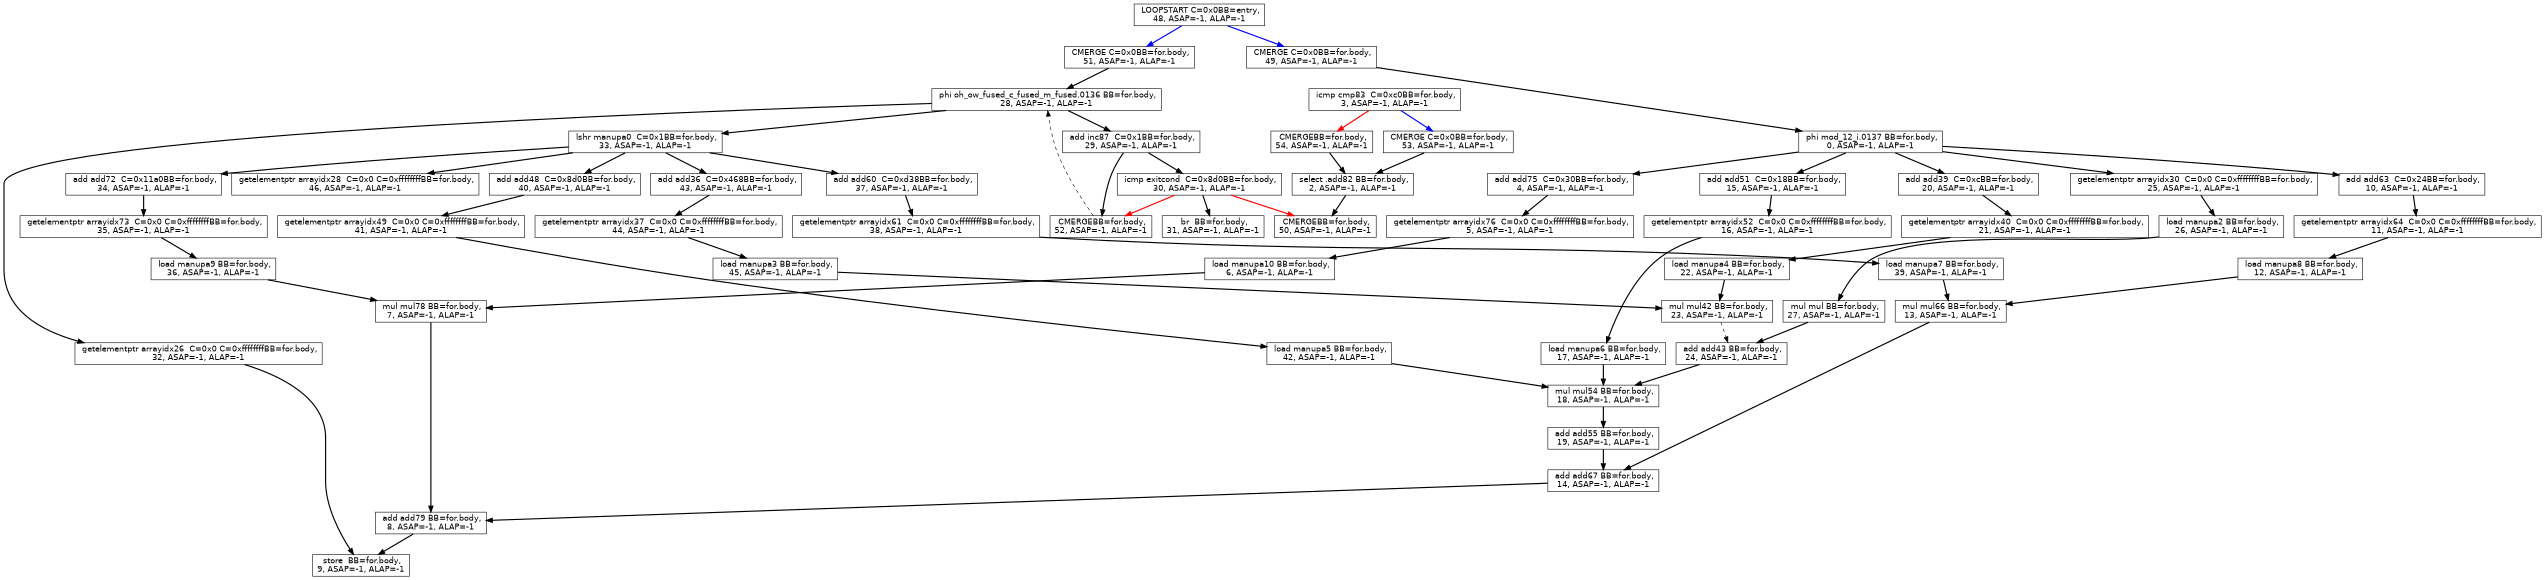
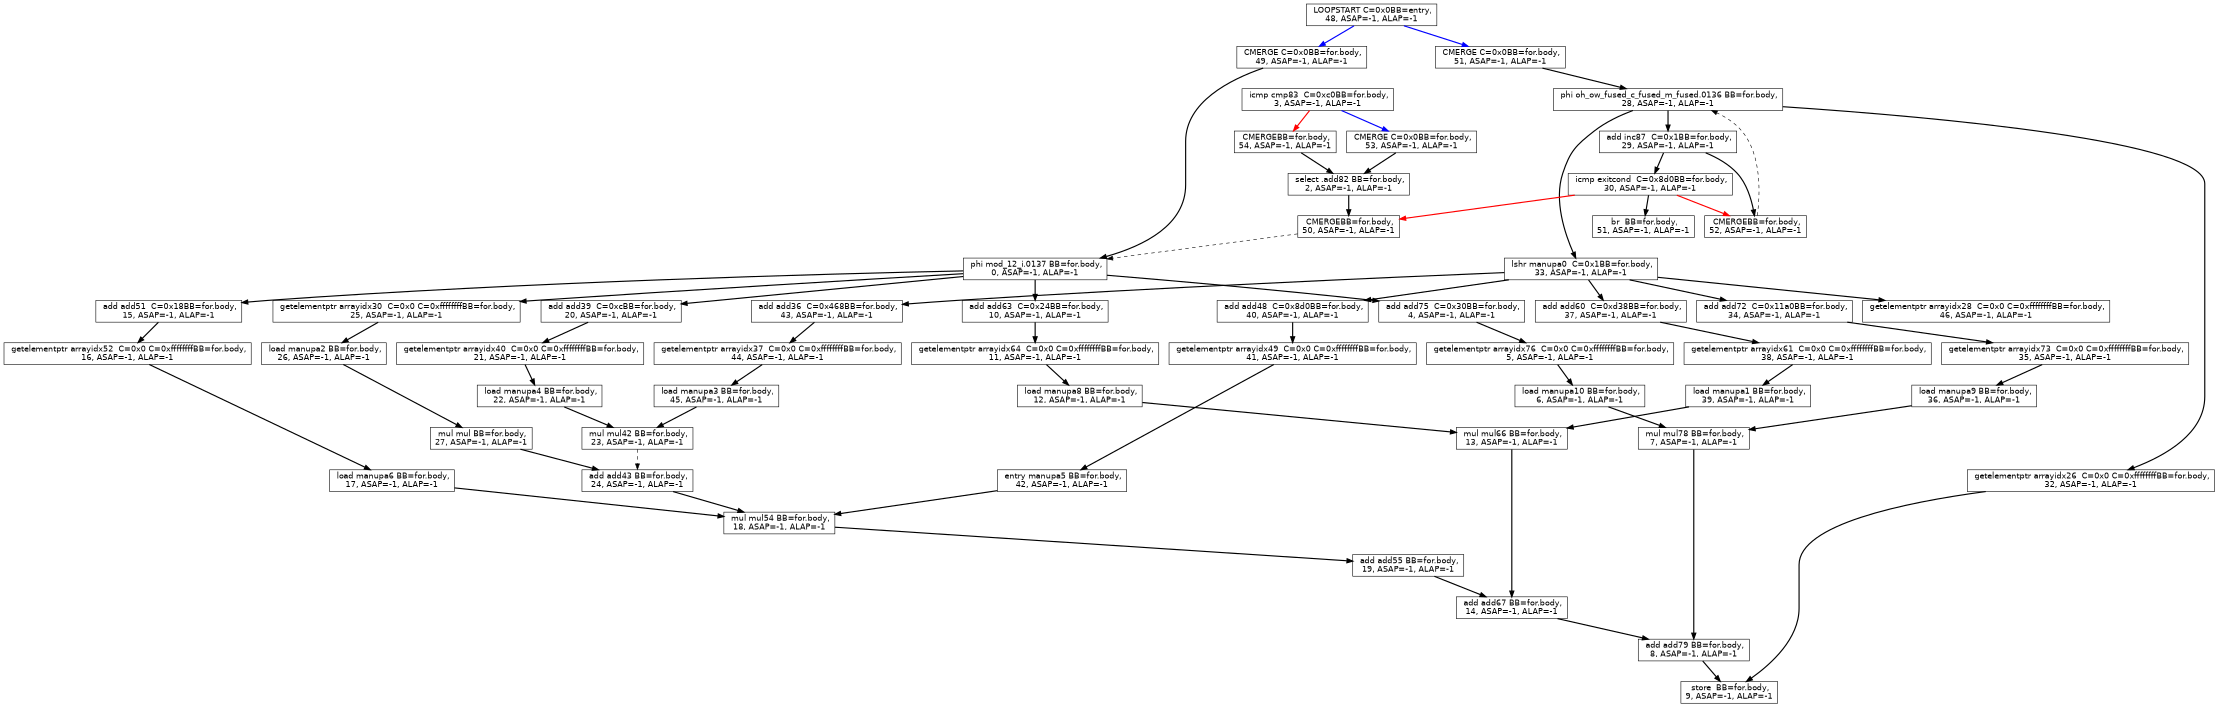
(1213, 227) -> (1643, 227)
none -> (1205, 246)
(1941, 269) -> (1748, 396)
(1329, 354) -> (1062, 481)
